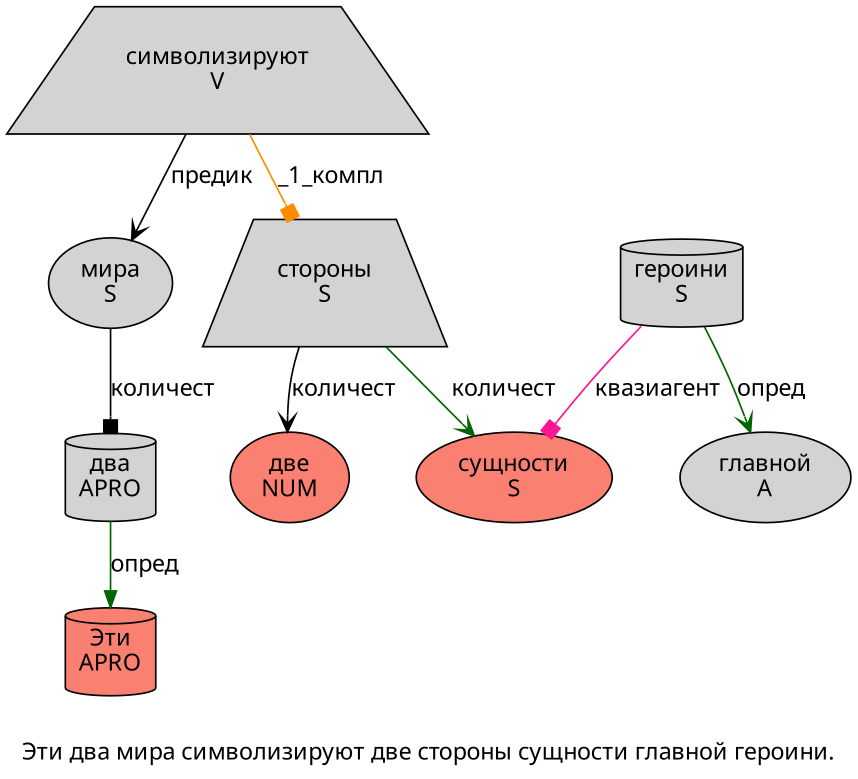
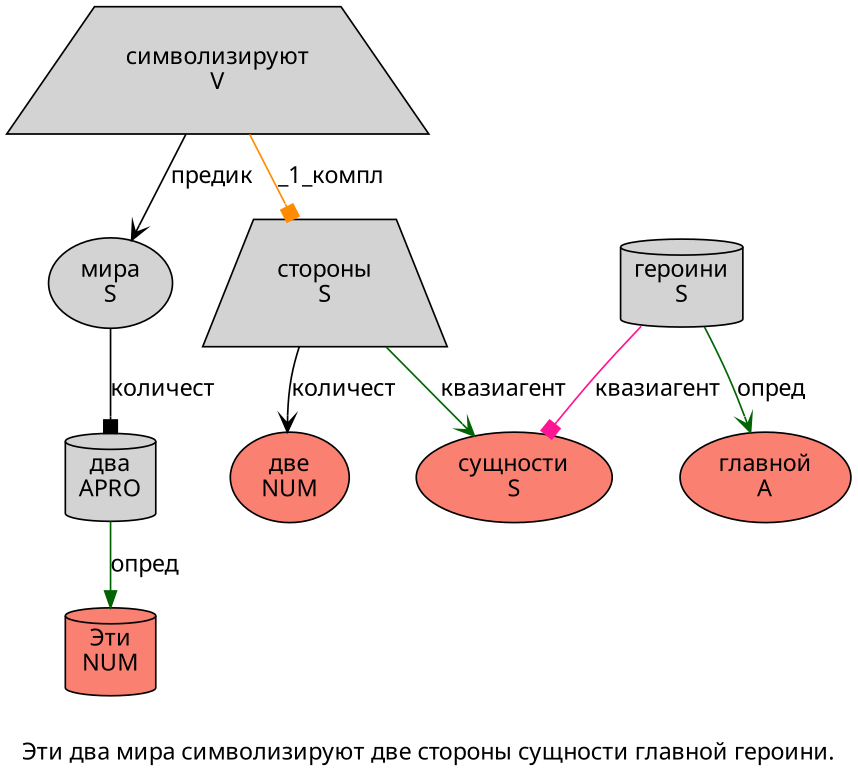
(504, 389) -> (504, 389)
(765, 477) -> (765, 477)
(111, 652) -> (111, 652)
